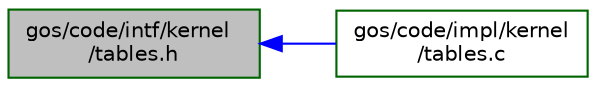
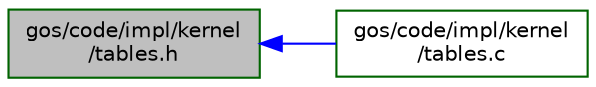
(134, 44) -> (134, 44)
